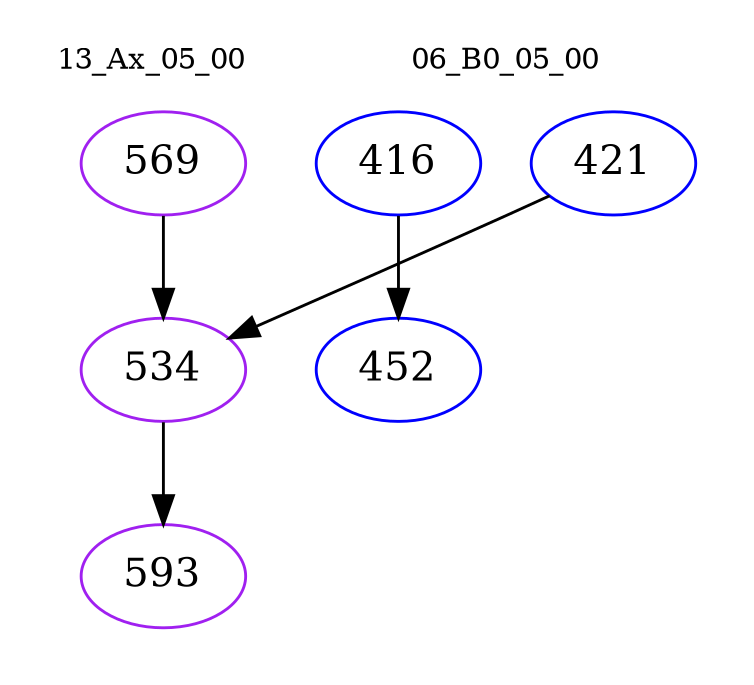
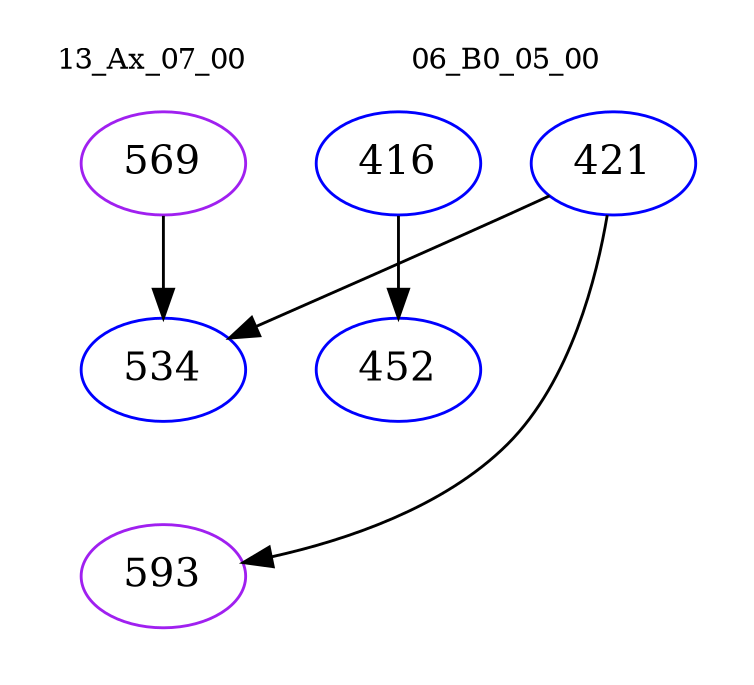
(152, 62) -> (152, 62)
(163, 370) -> (163, 370)
(163, 459) -> (484, 465)
